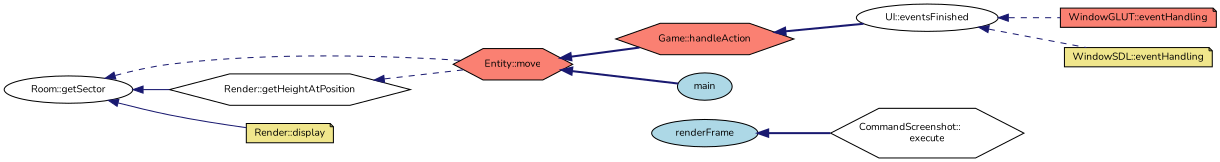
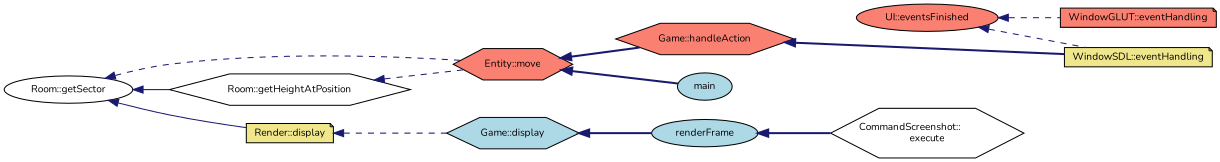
(927, 18) -> (927, 18)
(824, 28) -> (930, 48)
(290, 90) -> (290, 90)
none -> (513, 133)
